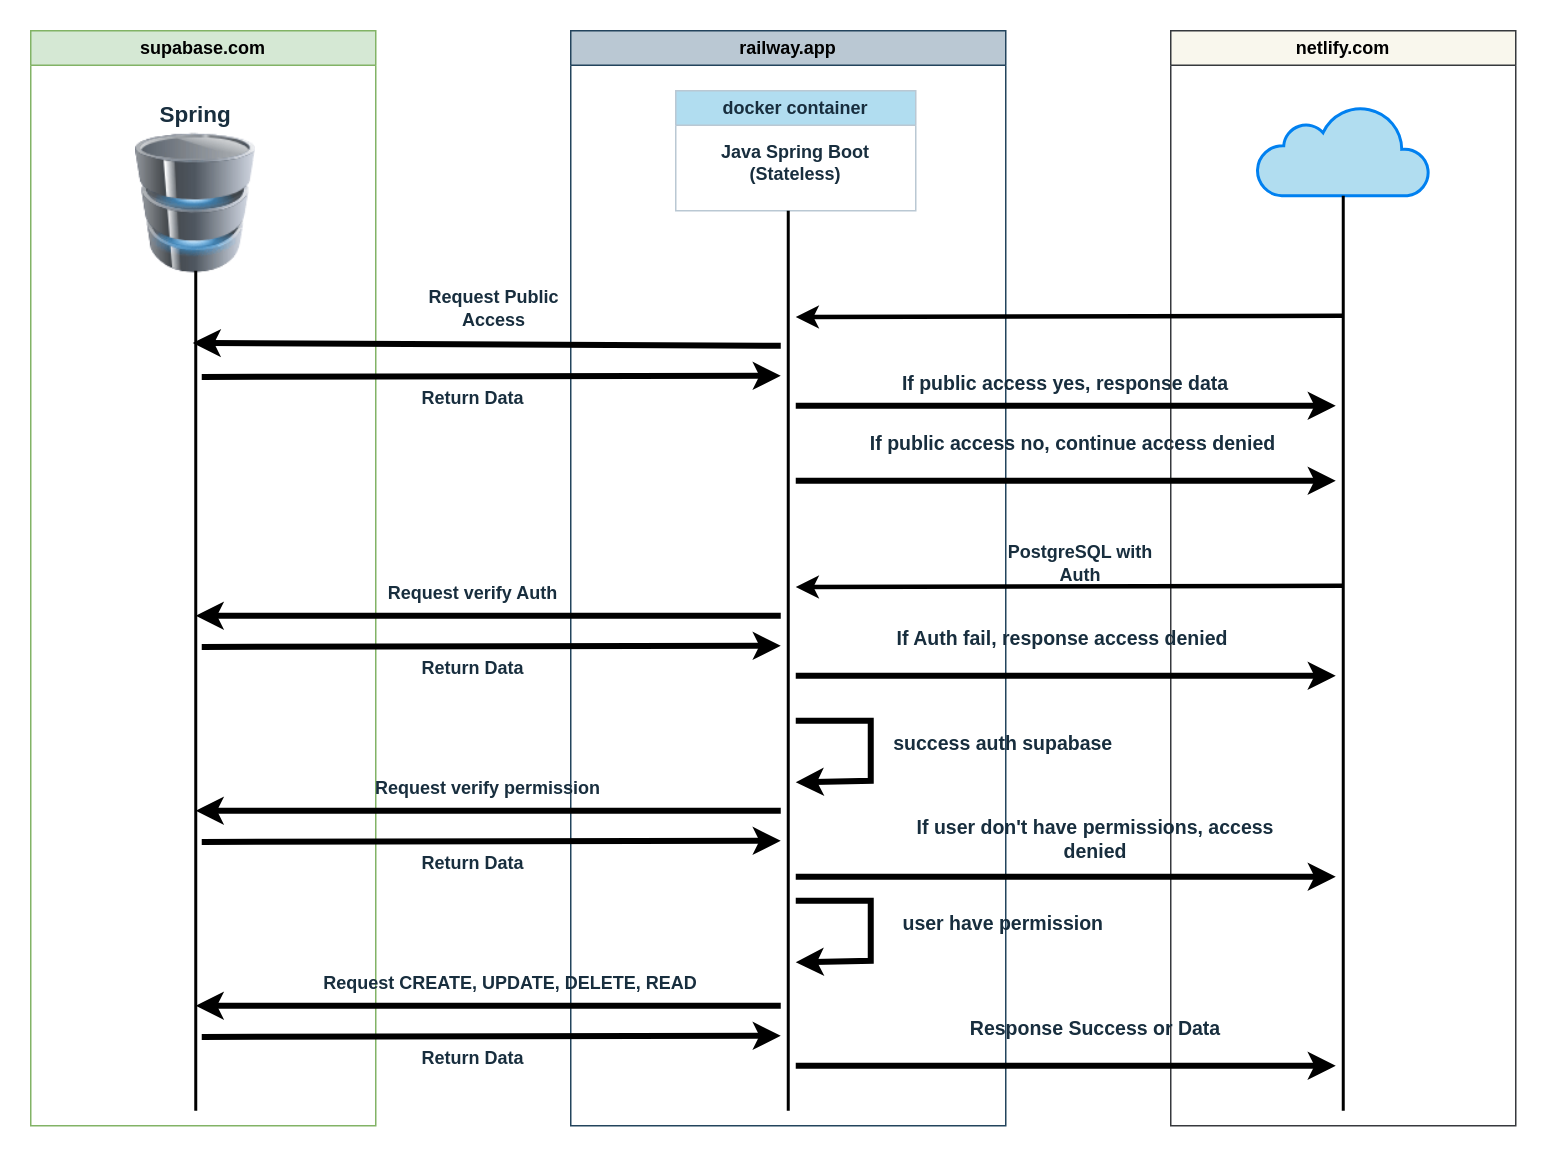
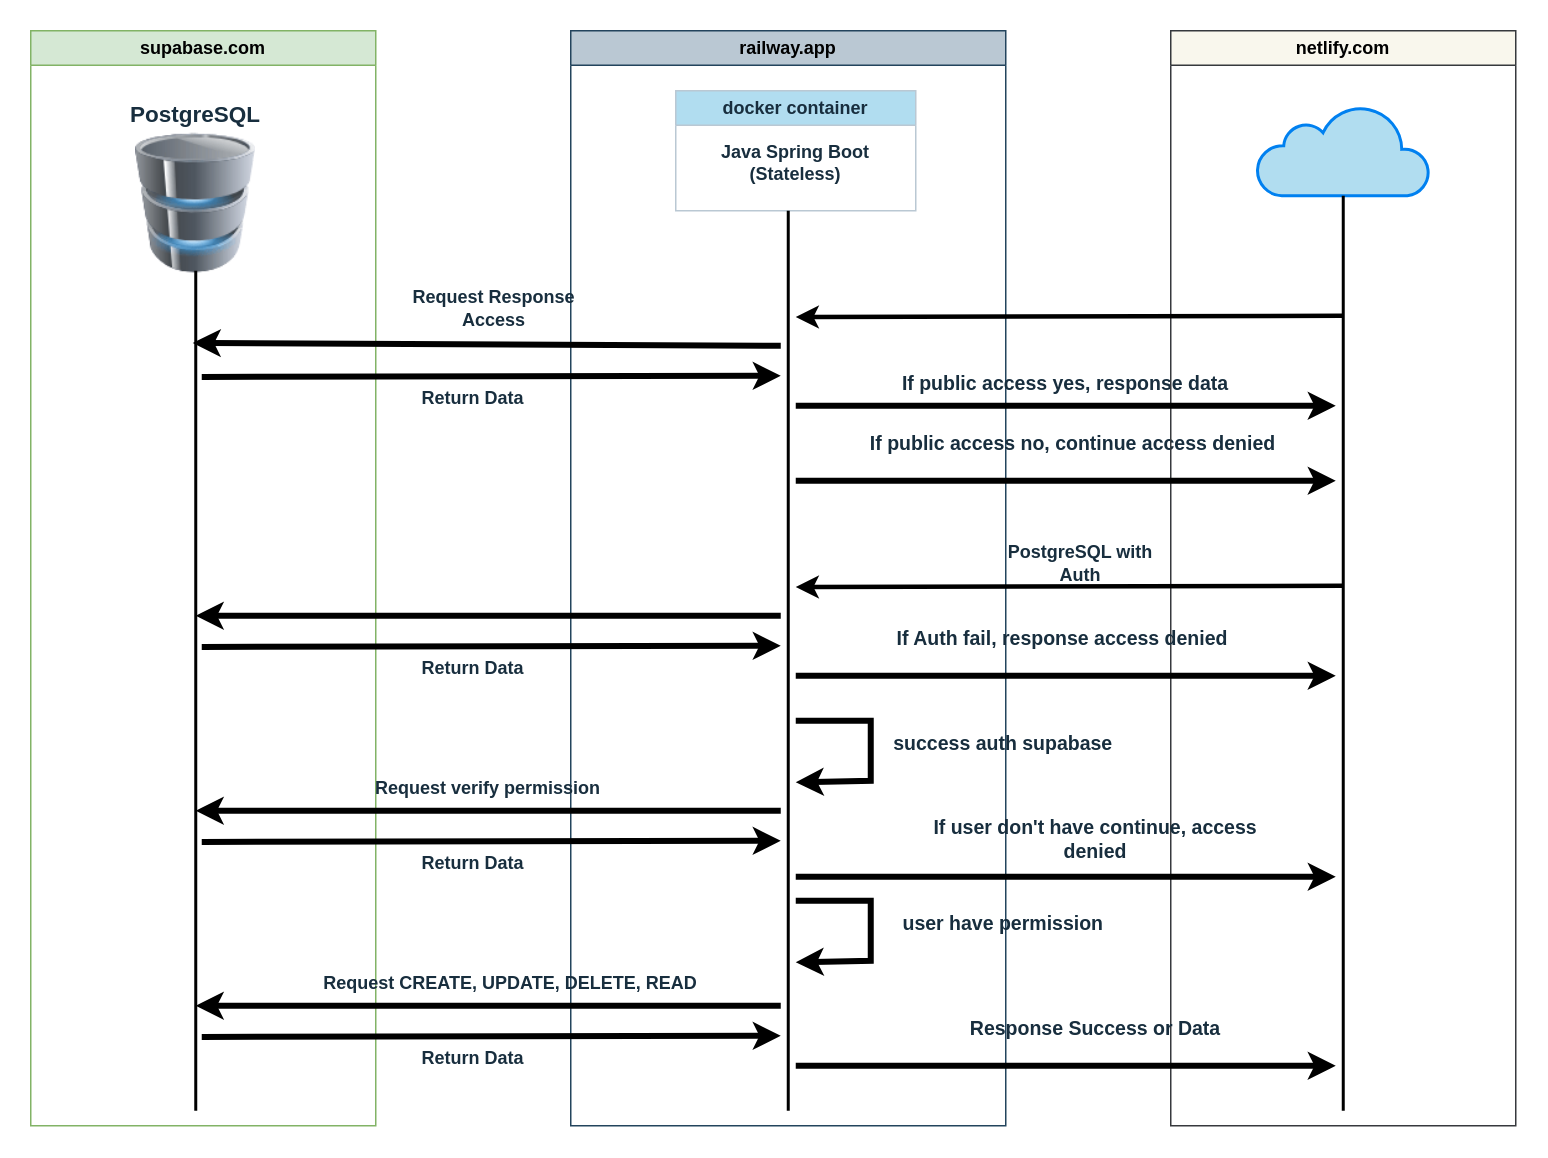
(196, 113) -> (196, 113)
(494, 308) -> (494, 308)
(473, 593) -> none
(1096, 839) -> (1096, 839)
